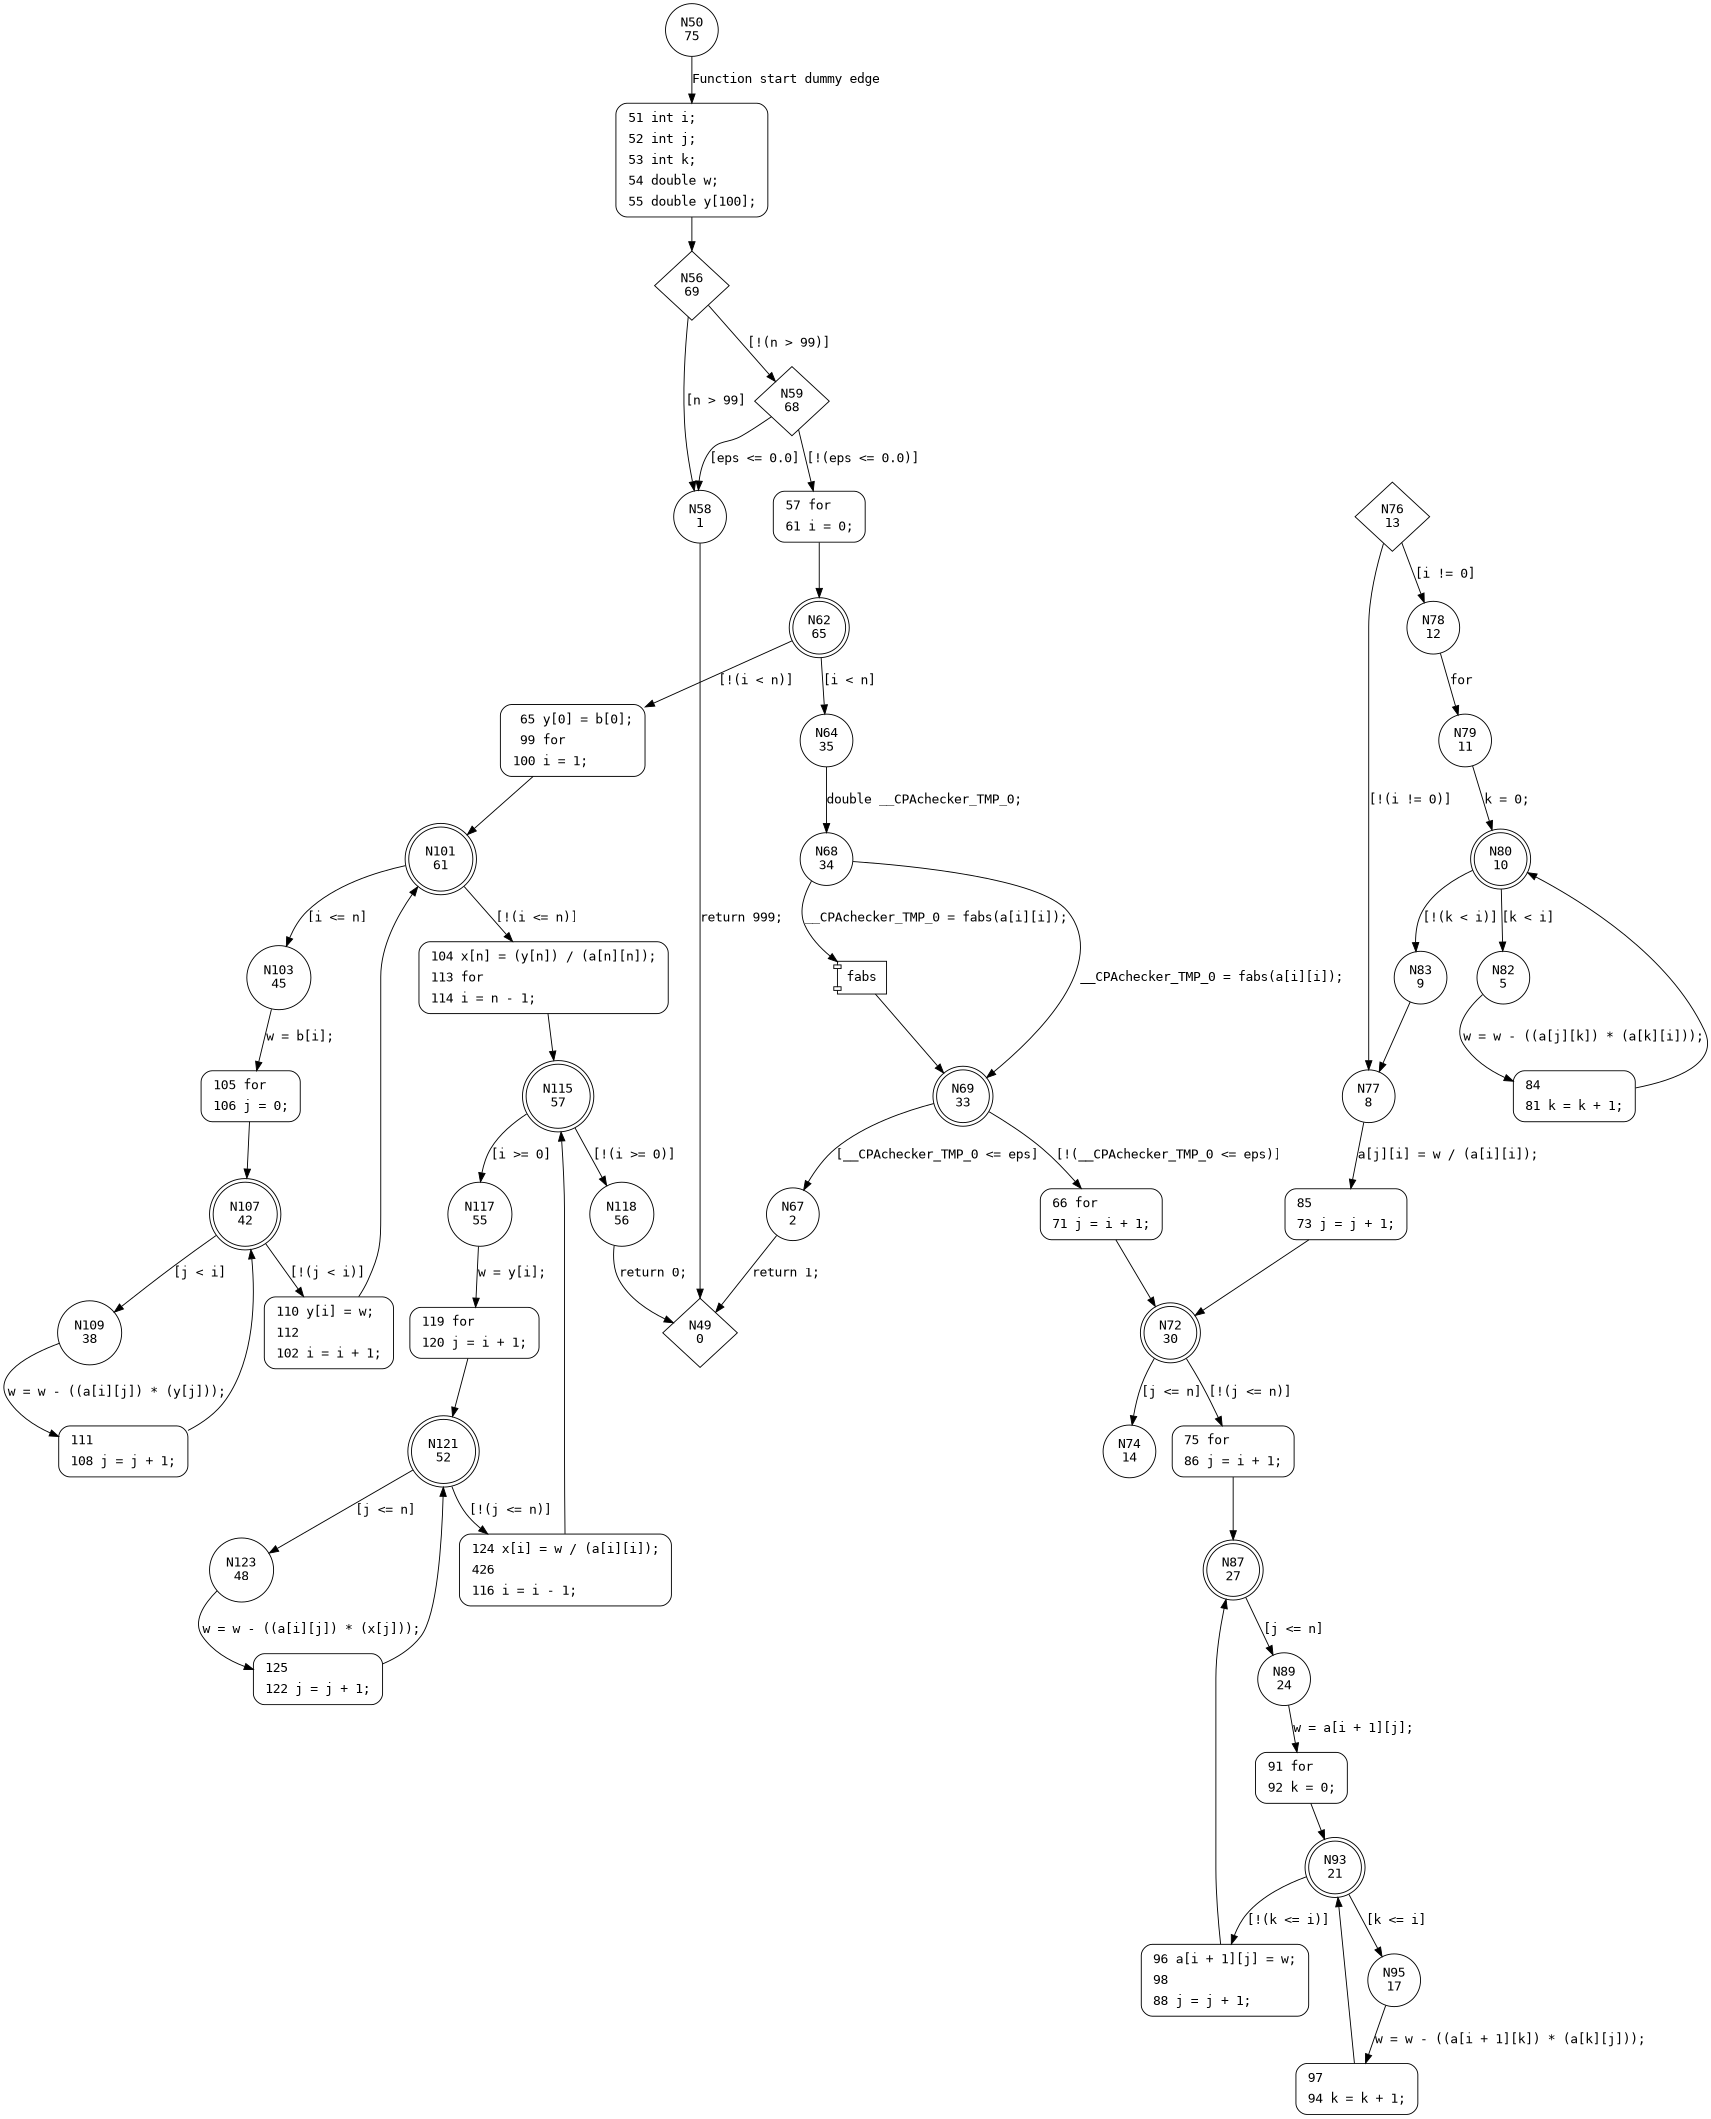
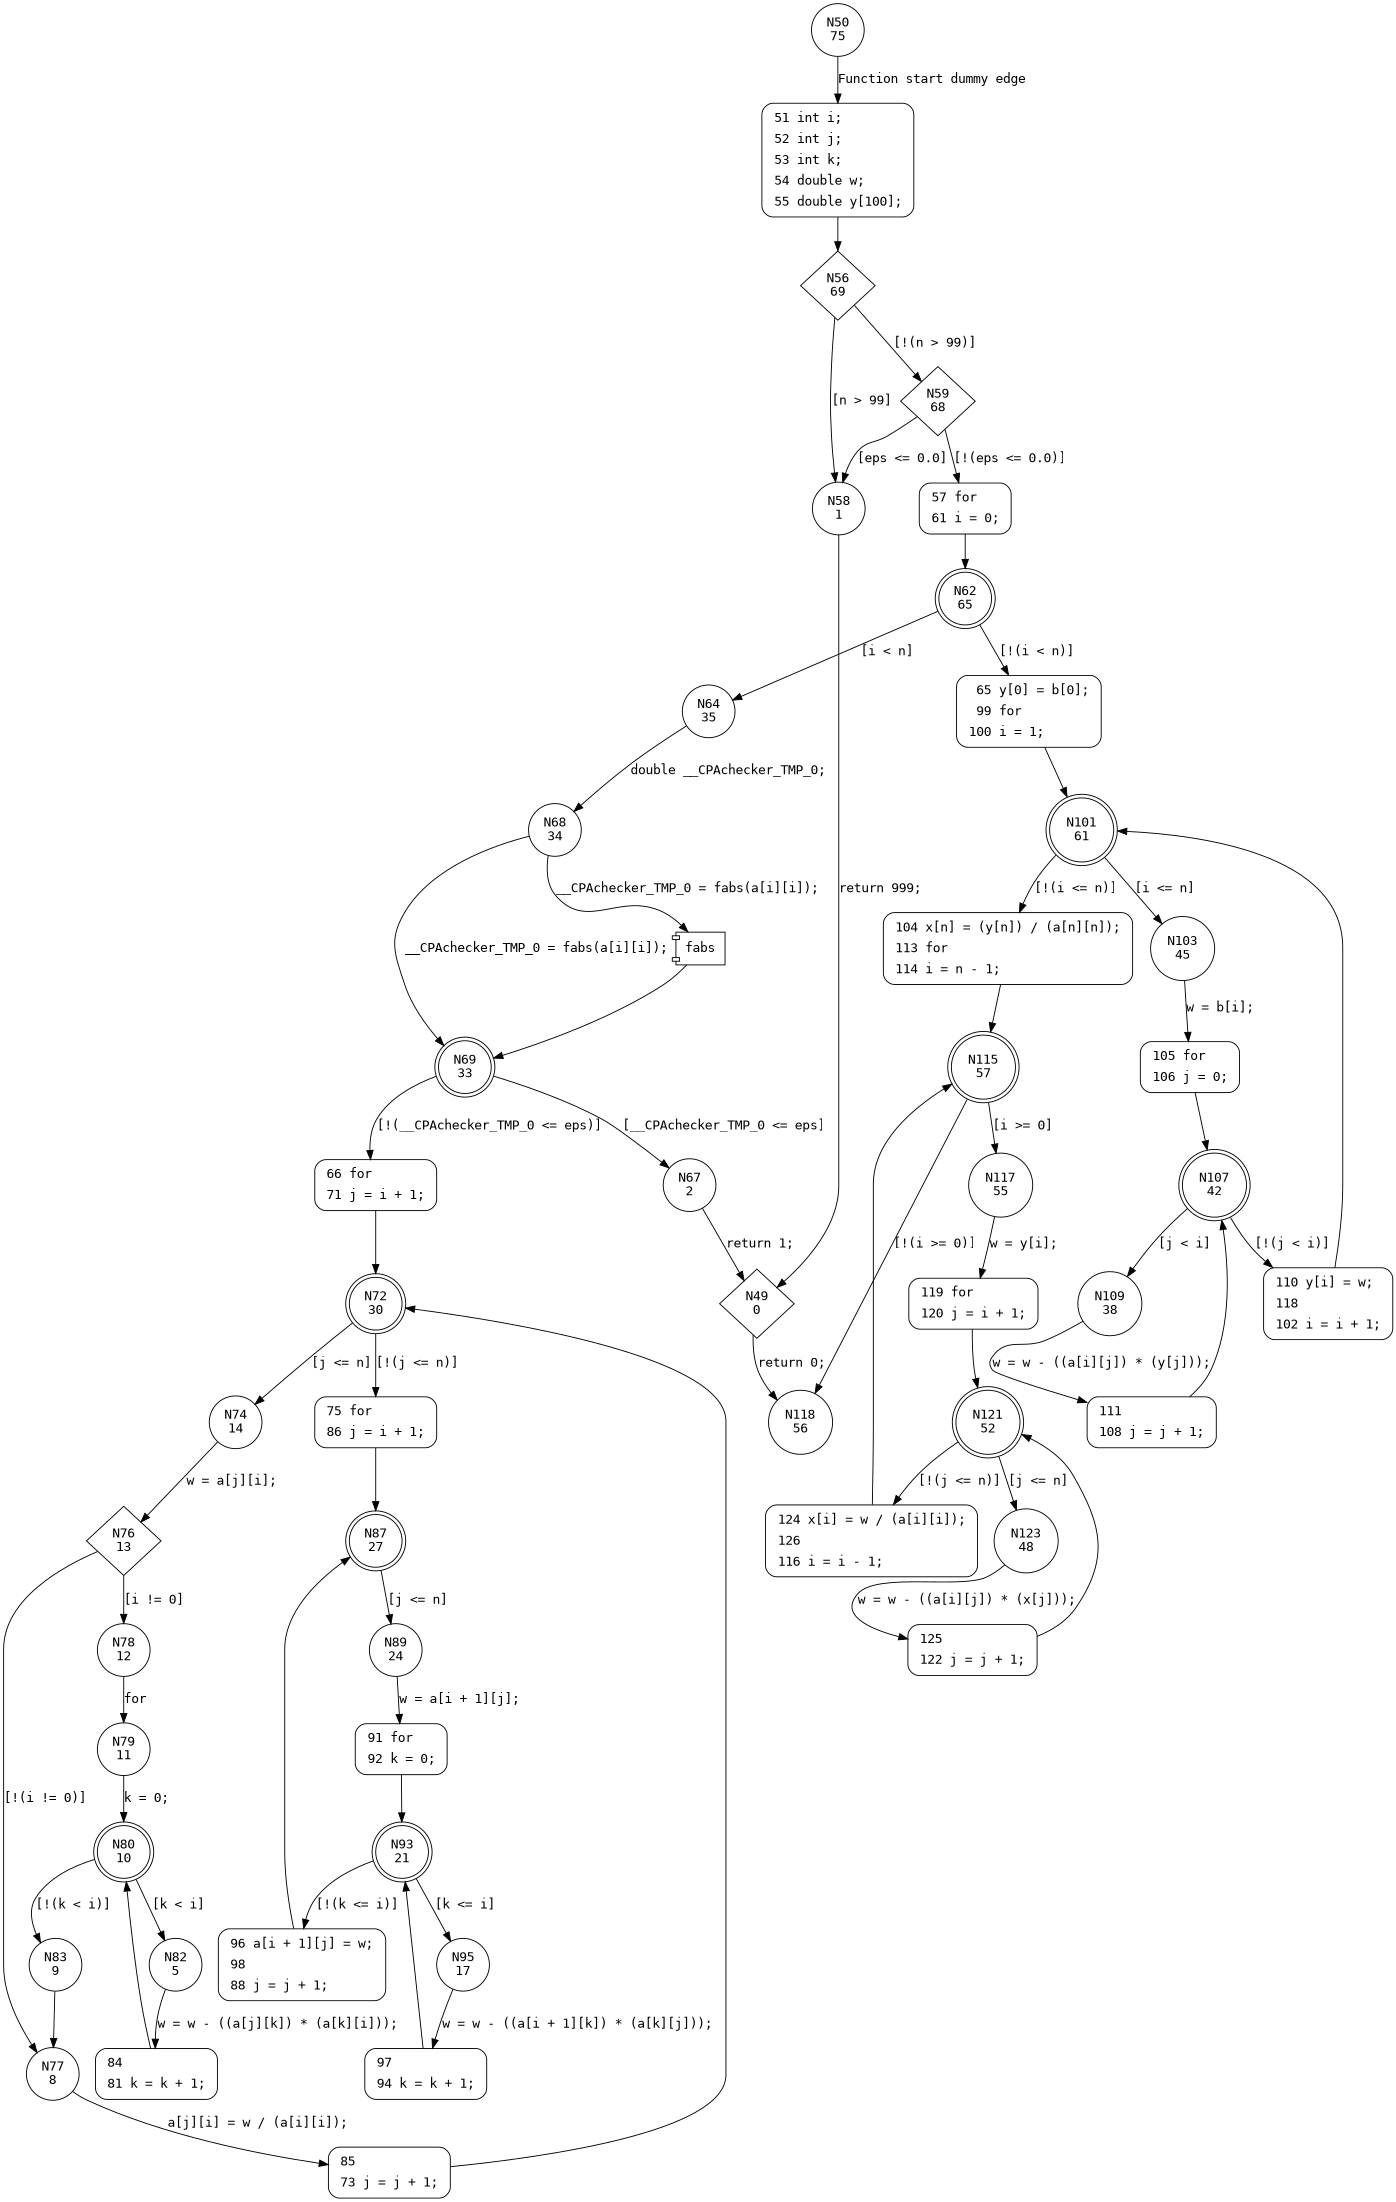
(626, 1291) -> (756, 1366)
(288, 1333) -> (1287, 1304)
none -> (183, 1479)
(483, 1570) -> (789, 1541)
